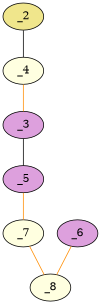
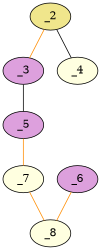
(23, 98) -> (37, 44)
